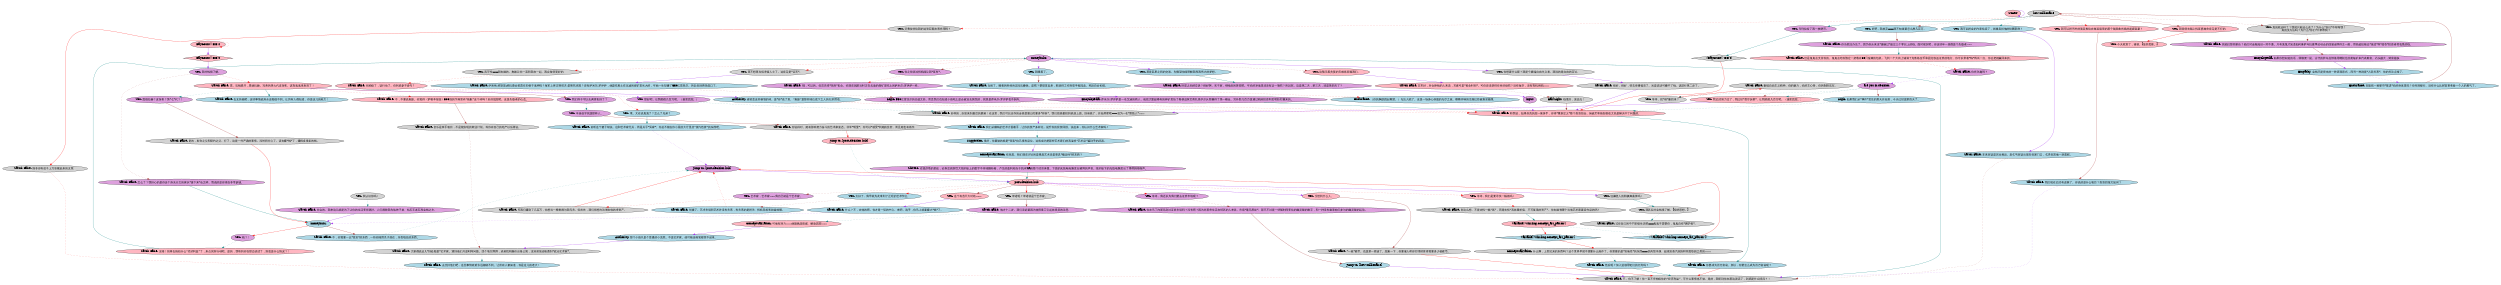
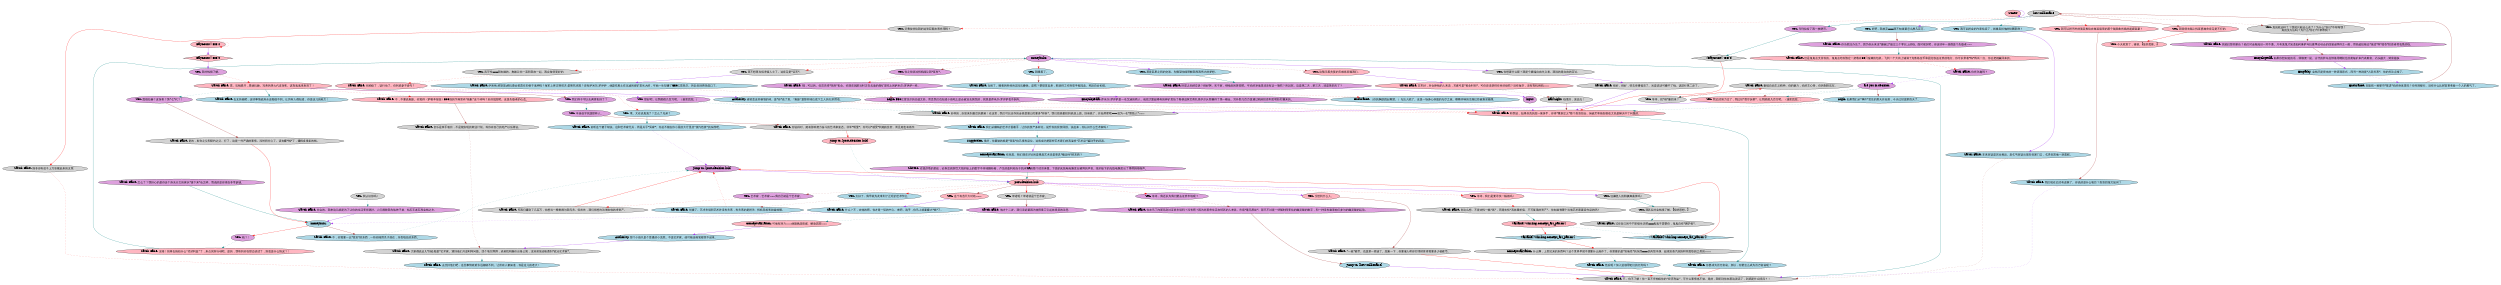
(1954, 23) -> (1954, 23)
(1039, 64) -> (1039, 64)
(121, 107) -> none
